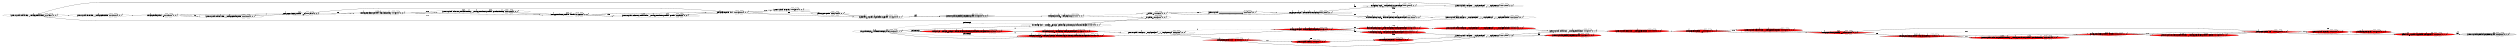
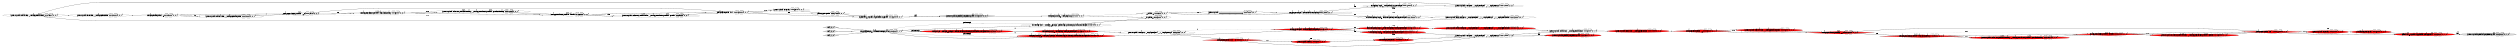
none -> (831, 27)
none -> (831, 31)
none -> (831, 35)
